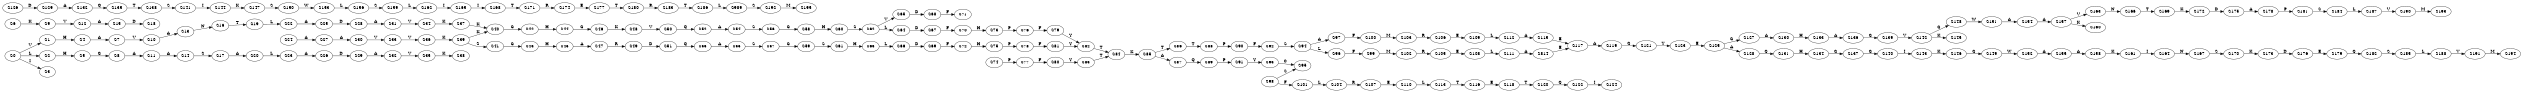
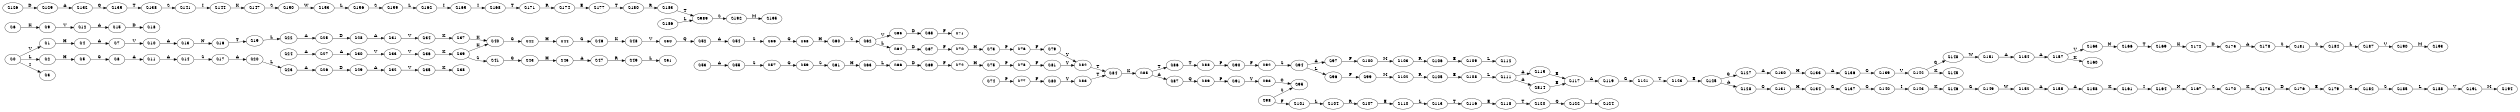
(684, 8) -> (684, 13)
(2285, 9) -> (2282, 45)
(1525, 38) -> (1521, 75)
(651, 44) -> (651, 58)
(684, 46) -> none
